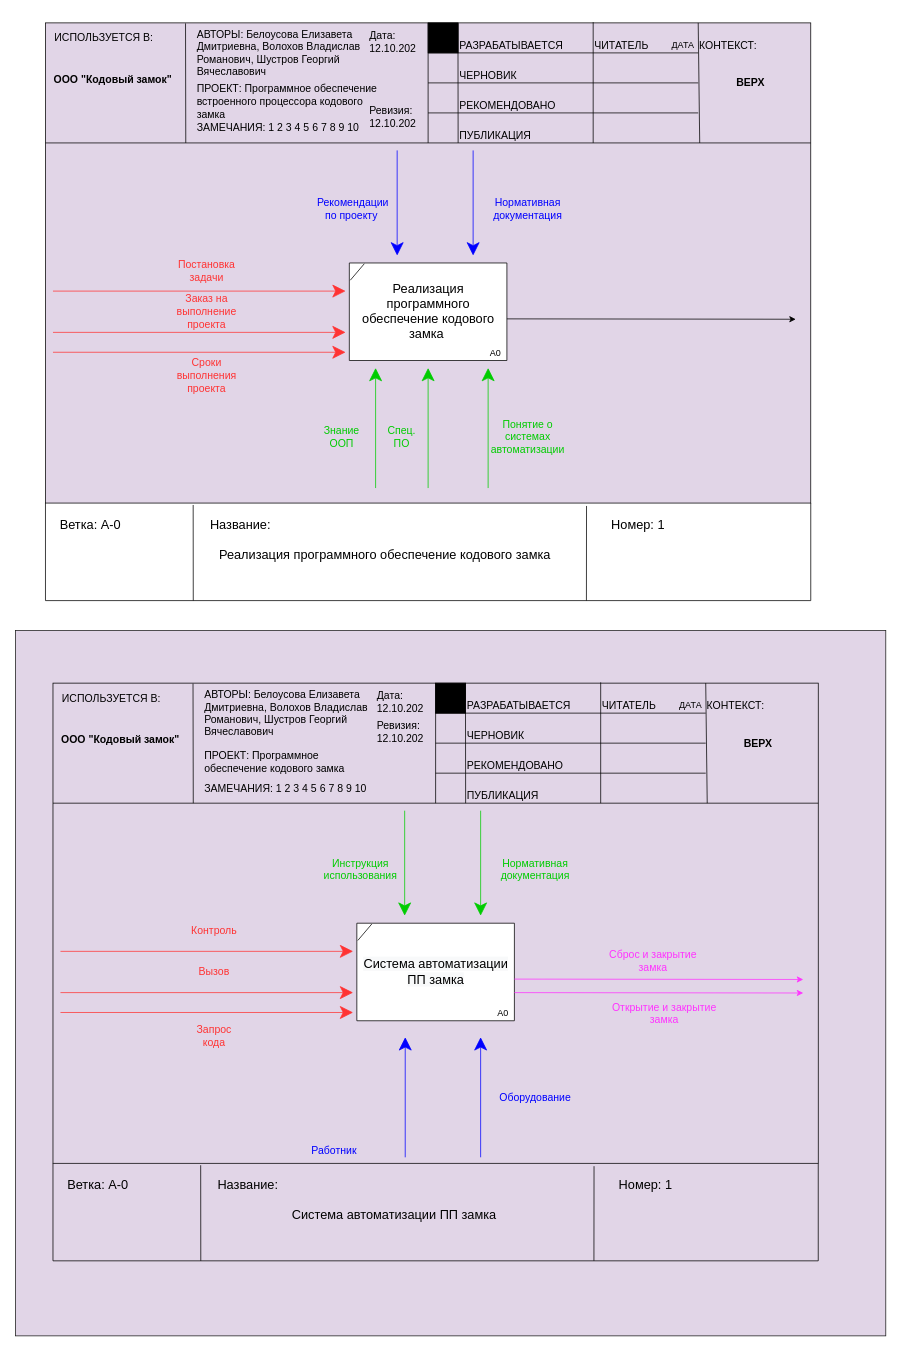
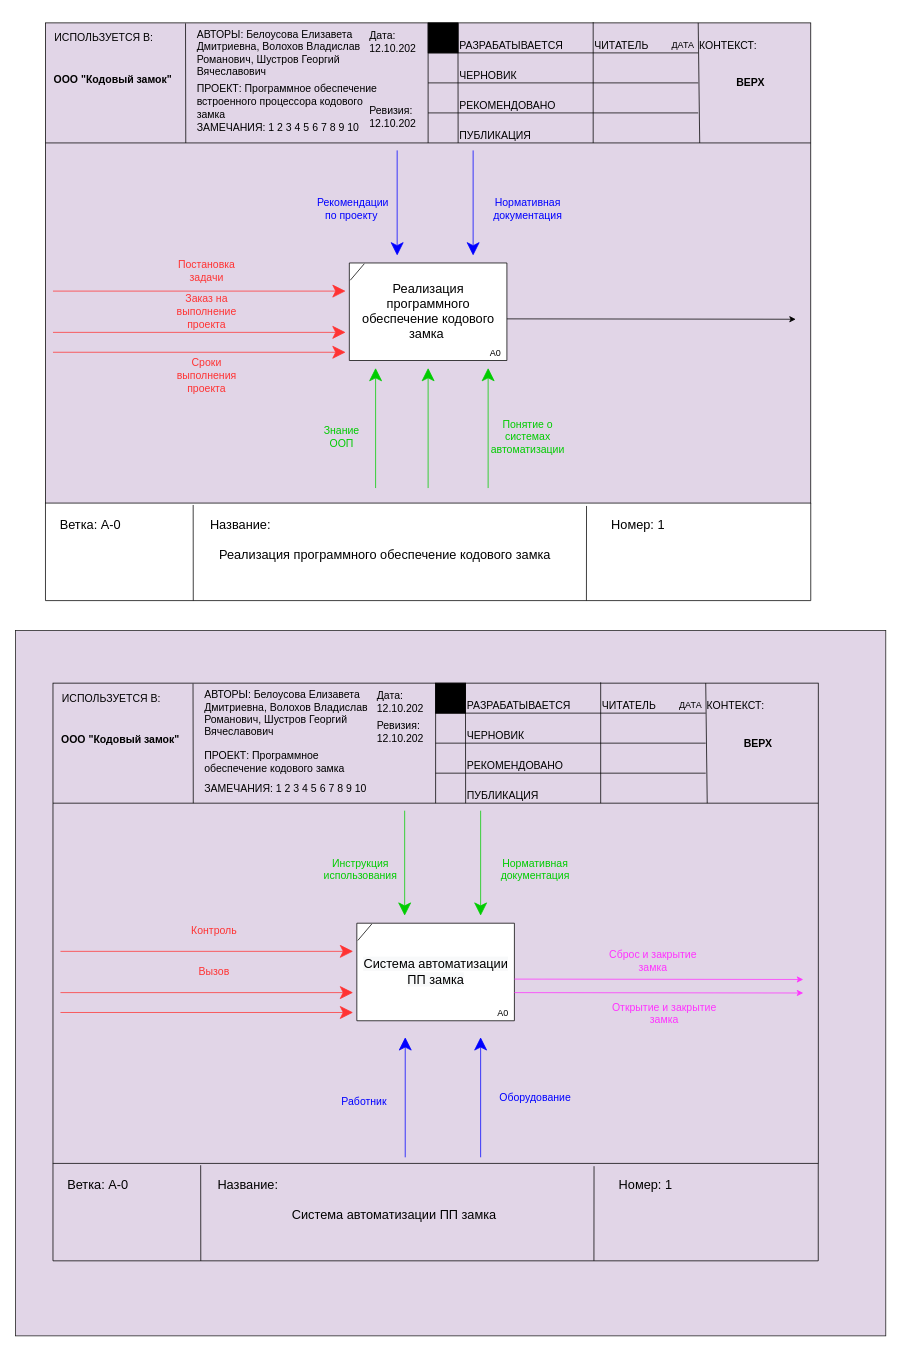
(402, 437) -> none
(214, 1035) -> none
(334, 1150) -> (364, 1101)
